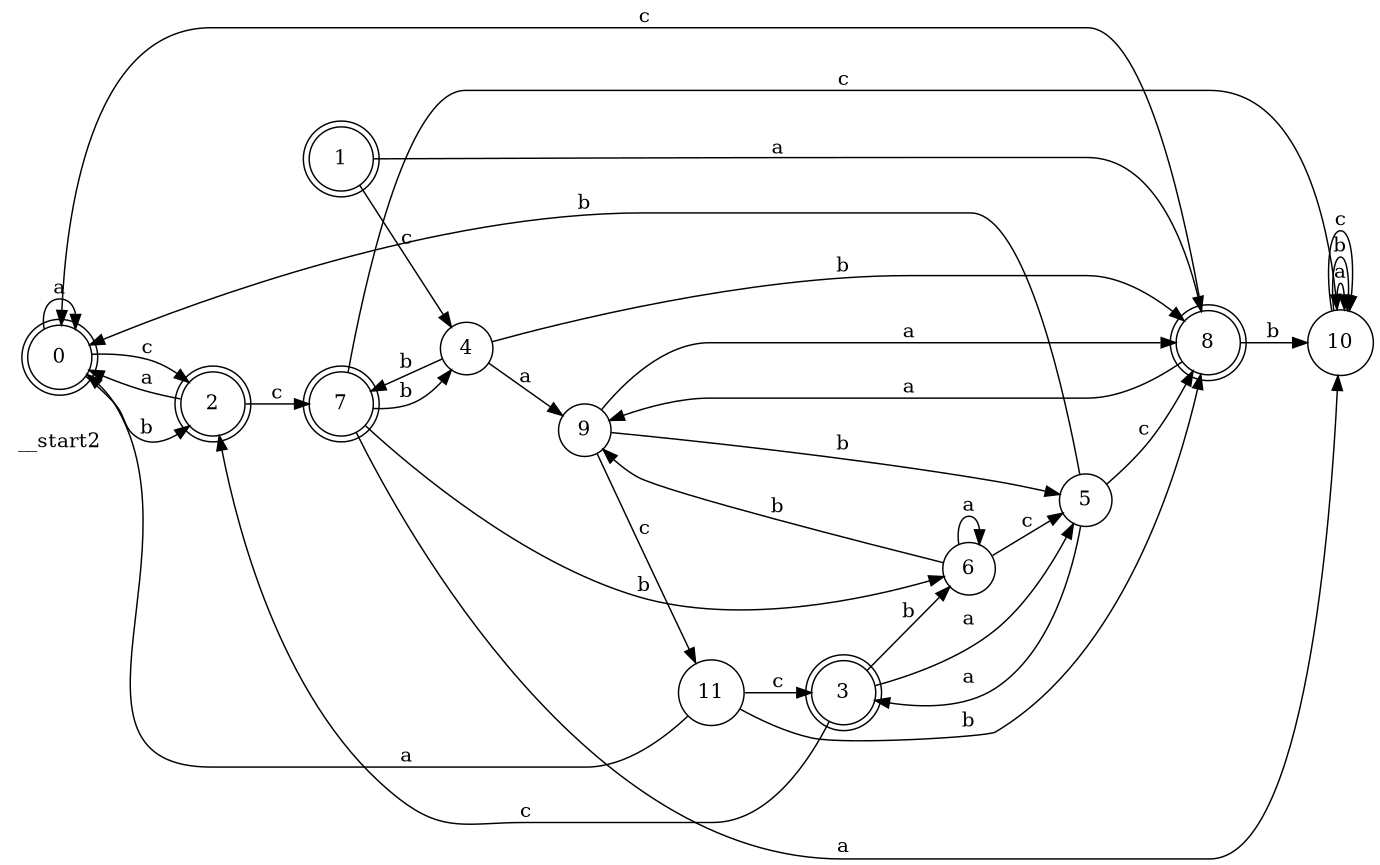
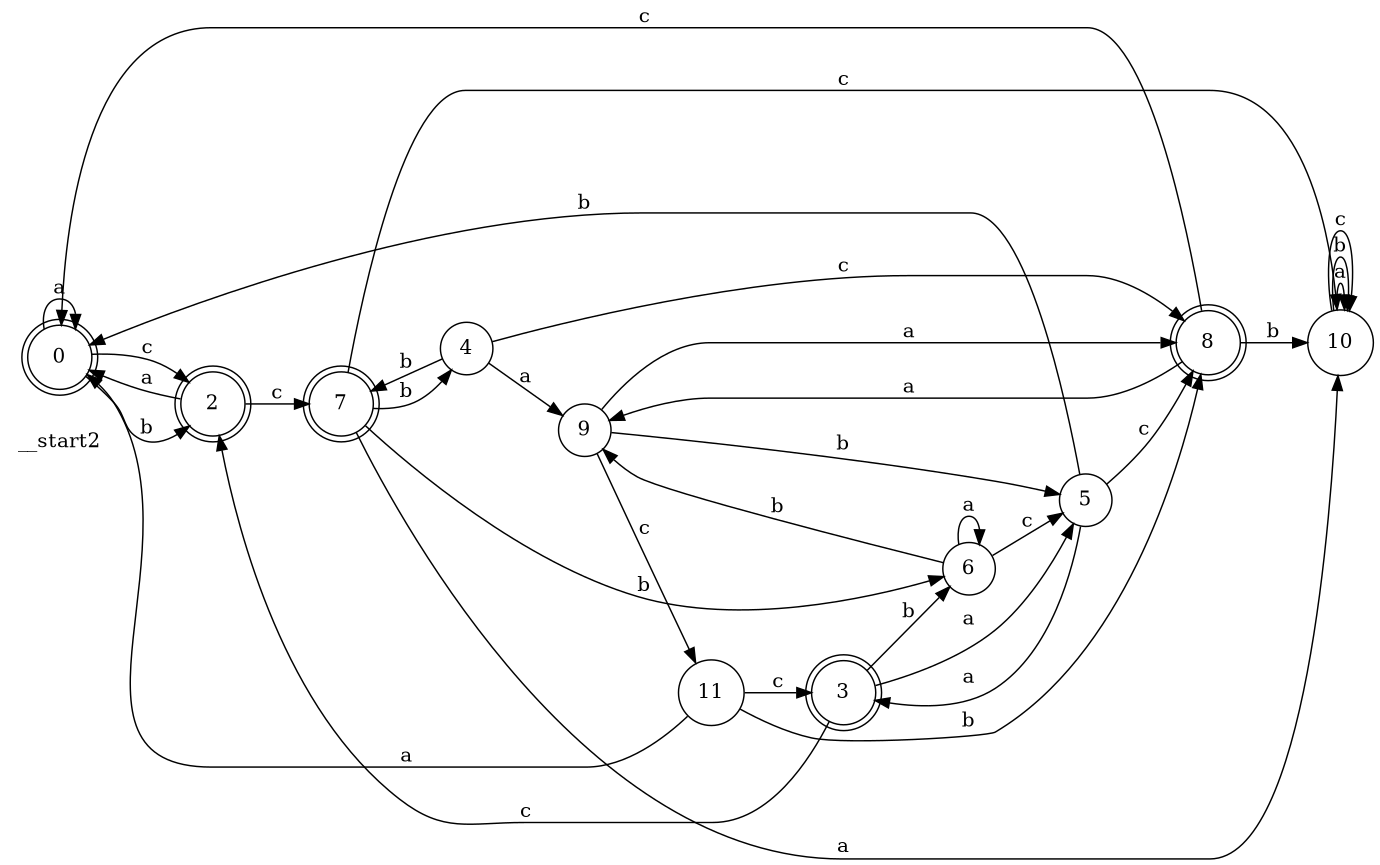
(341, 159) -> none
(844, 266) -> (844, 266)
